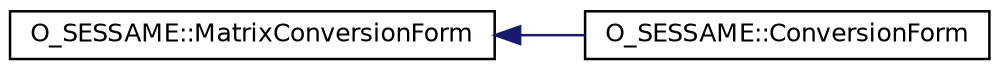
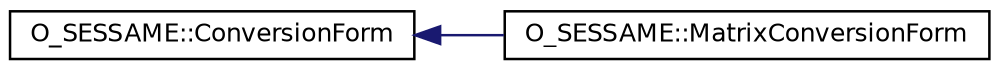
(553, 35) -> (472, 35)
